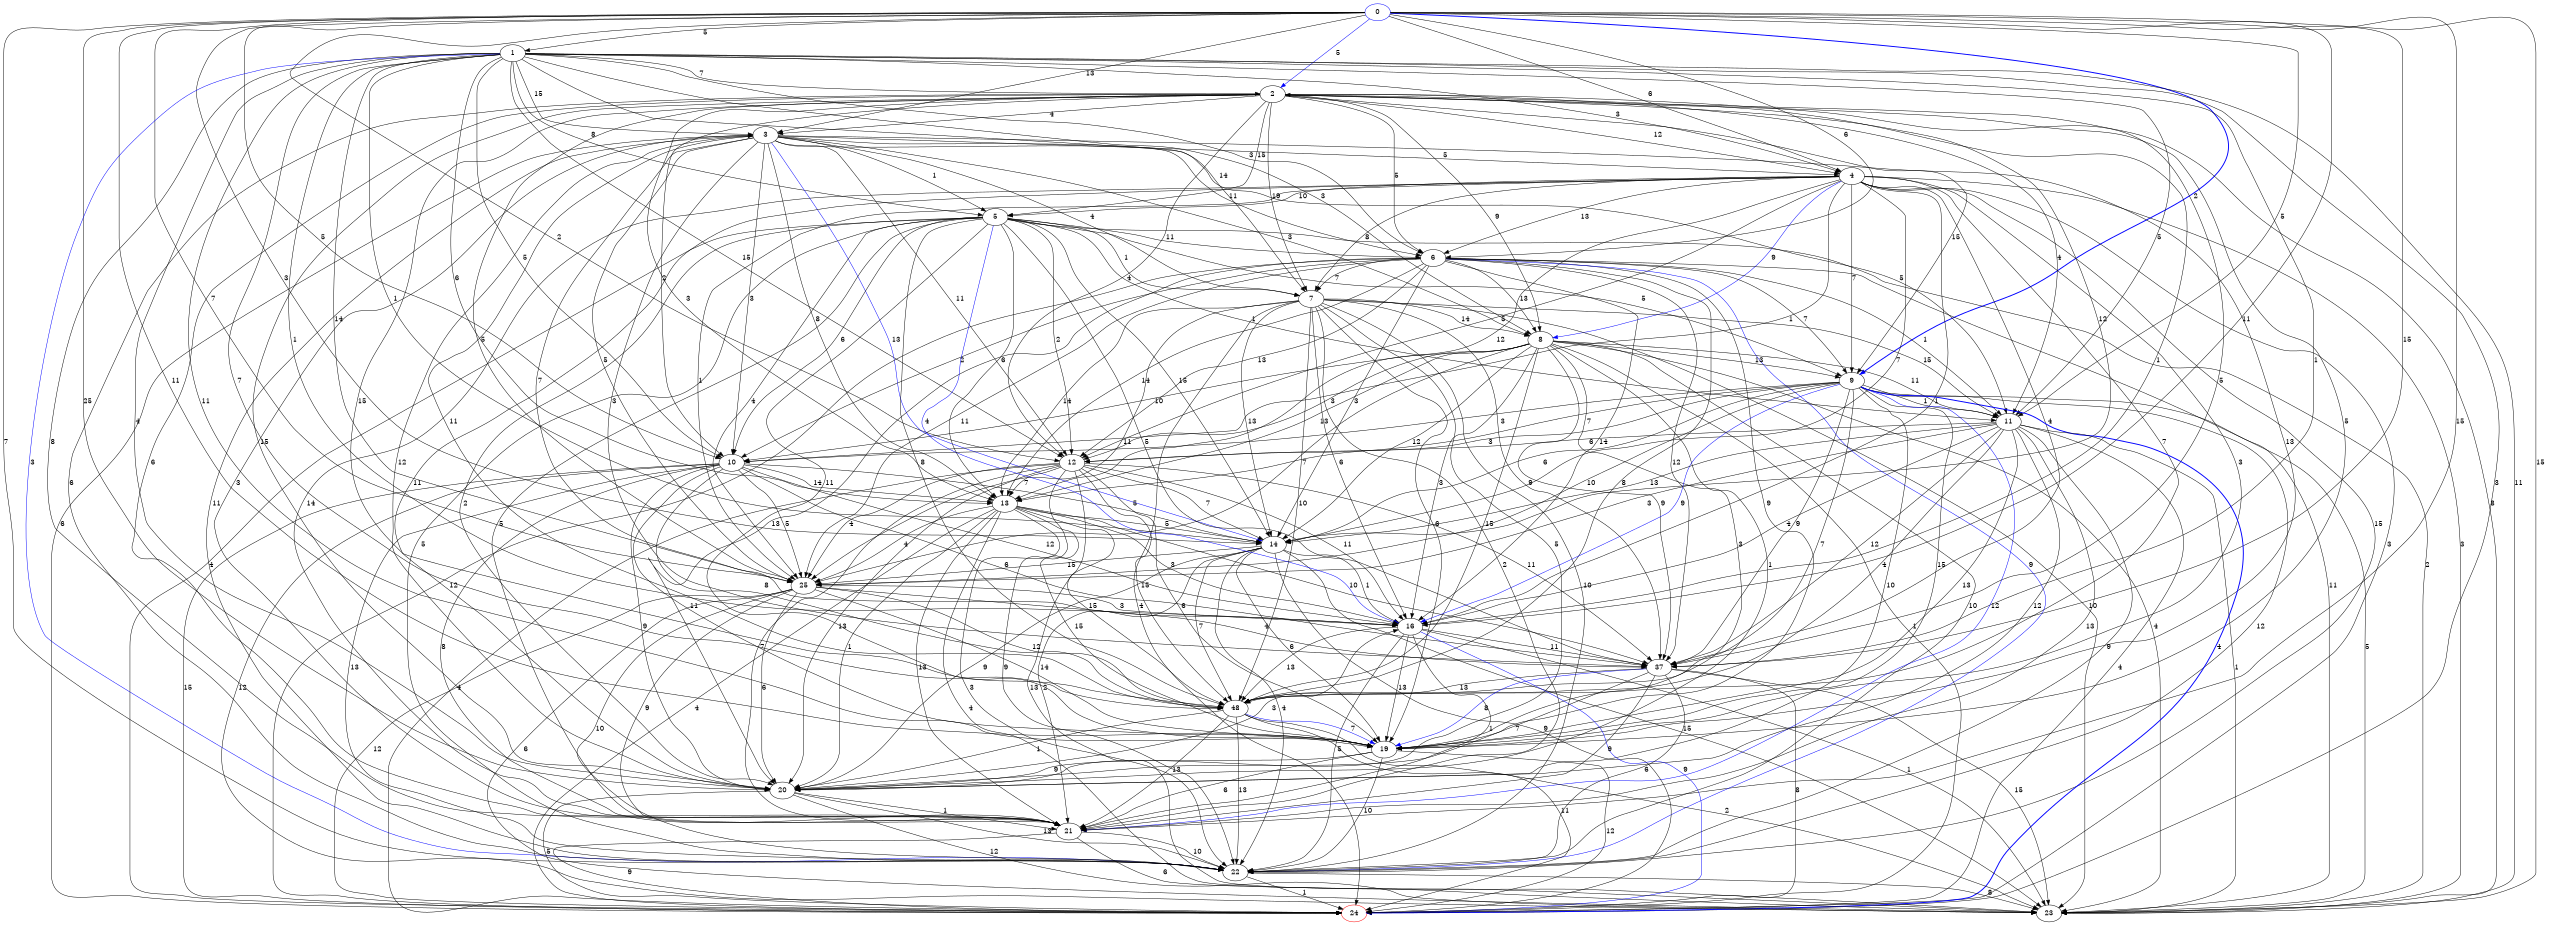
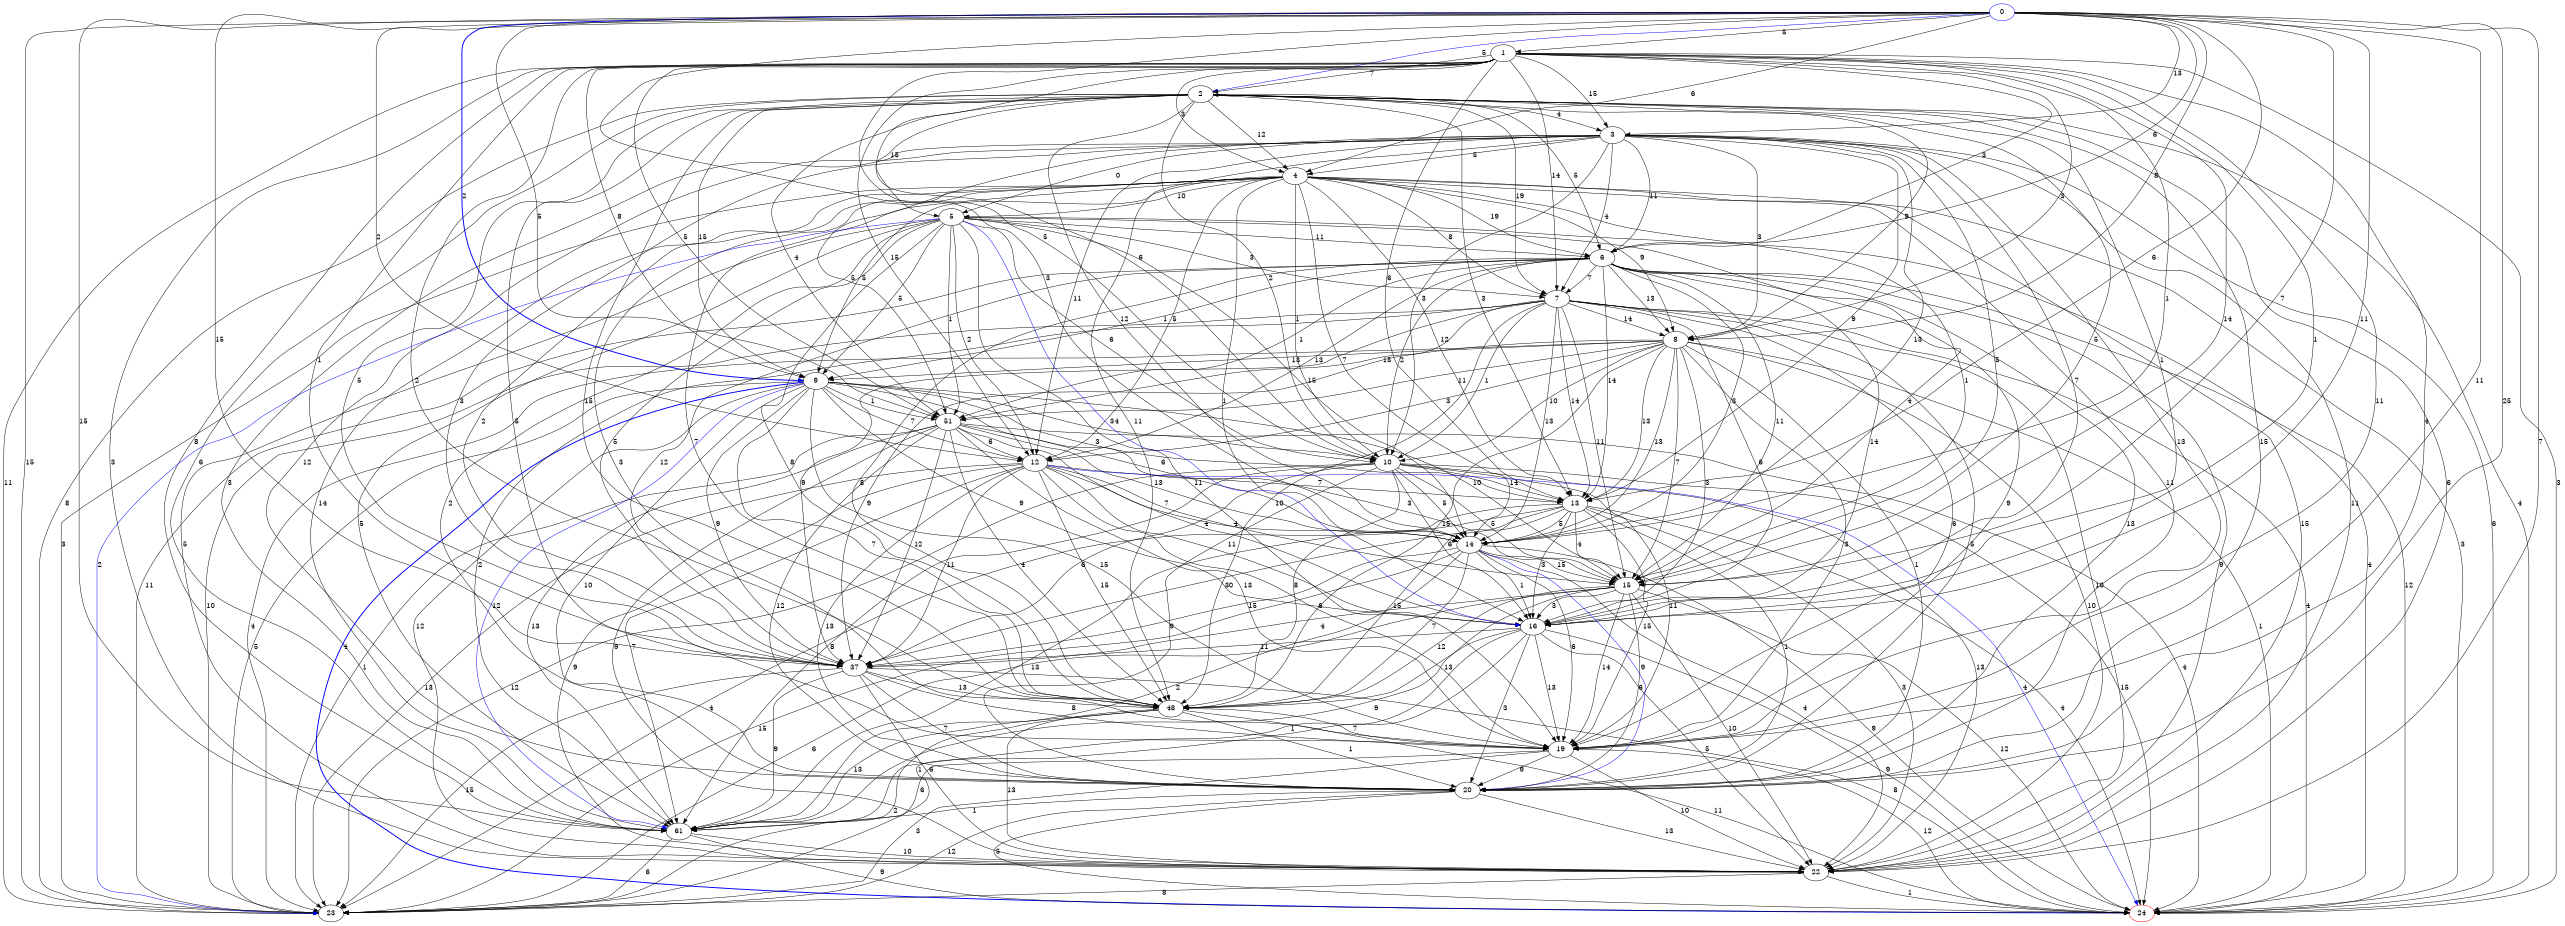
(710, 173) -> (589, 86)
(935, 176) -> (1118, 176)
(1585, 217) -> (1495, 217)
none -> (2113, 224)
(525, 258) -> (1141, 258)
(1126, 258) -> (1252, 258)
(1854, 278) -> (864, 278)
(1112, 283) -> (2308, 212)
(1726, 288) -> (1505, 204)
(818, 319) -> (1854, 319)
(1806, 319) -> (1165, 319)
(2149, 363) -> (239, 432)
(989, 369) -> (2093, 291)
(240, 381) -> (417, 381)
none -> (1479, 384)
(2009, 422) -> (948, 422)
(2050, 422) -> (484, 422)
(948, 442) -> (1886, 366)
(1417, 442) -> (1659, 442)
(1650, 522) -> (1152, 557)
(1050, 545) -> (1450, 545)
(804, 586) -> (1627, 586)
(1353, 586) -> (1229, 586)
none -> (1183, 617)
(1015, 638) -> (1645, 684)
(2004, 648) -> (2208, 464)
(1516, 684) -> (1202, 730)
(180, 722) -> (146, 619)
(1309, 722) -> (1345, 729)
(310, 729) -> (2328, 409)
(1113, 752) -> (1501, 706)
none -> (964, 804)
(1702, 814) -> (1833, 742)
(1069, 831) -> (679, 831)
(416, 911) -> (1782, 514)
